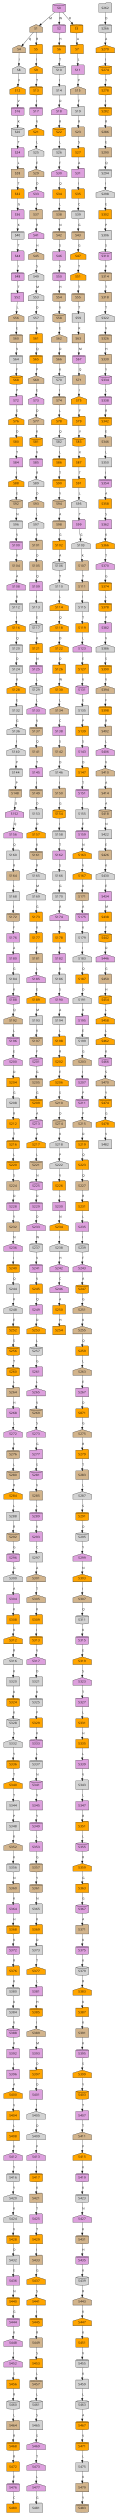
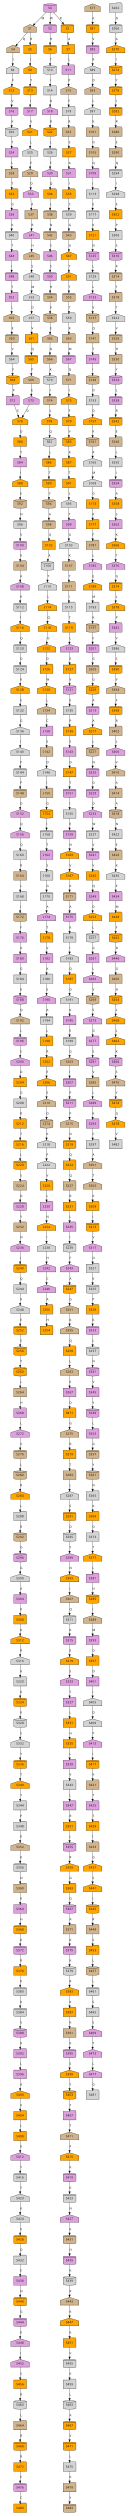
(36, 409) -> (26, 410)
(105, 607) -> (116, 607)
(36, 1516) -> (93, 1103)
